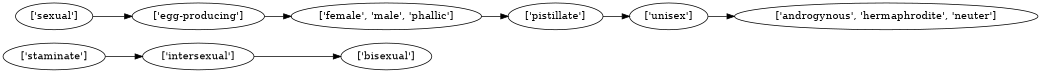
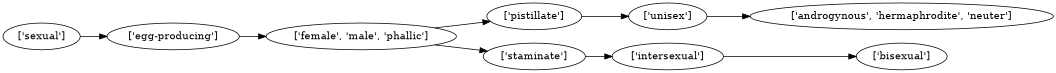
none -> (457, 48)
